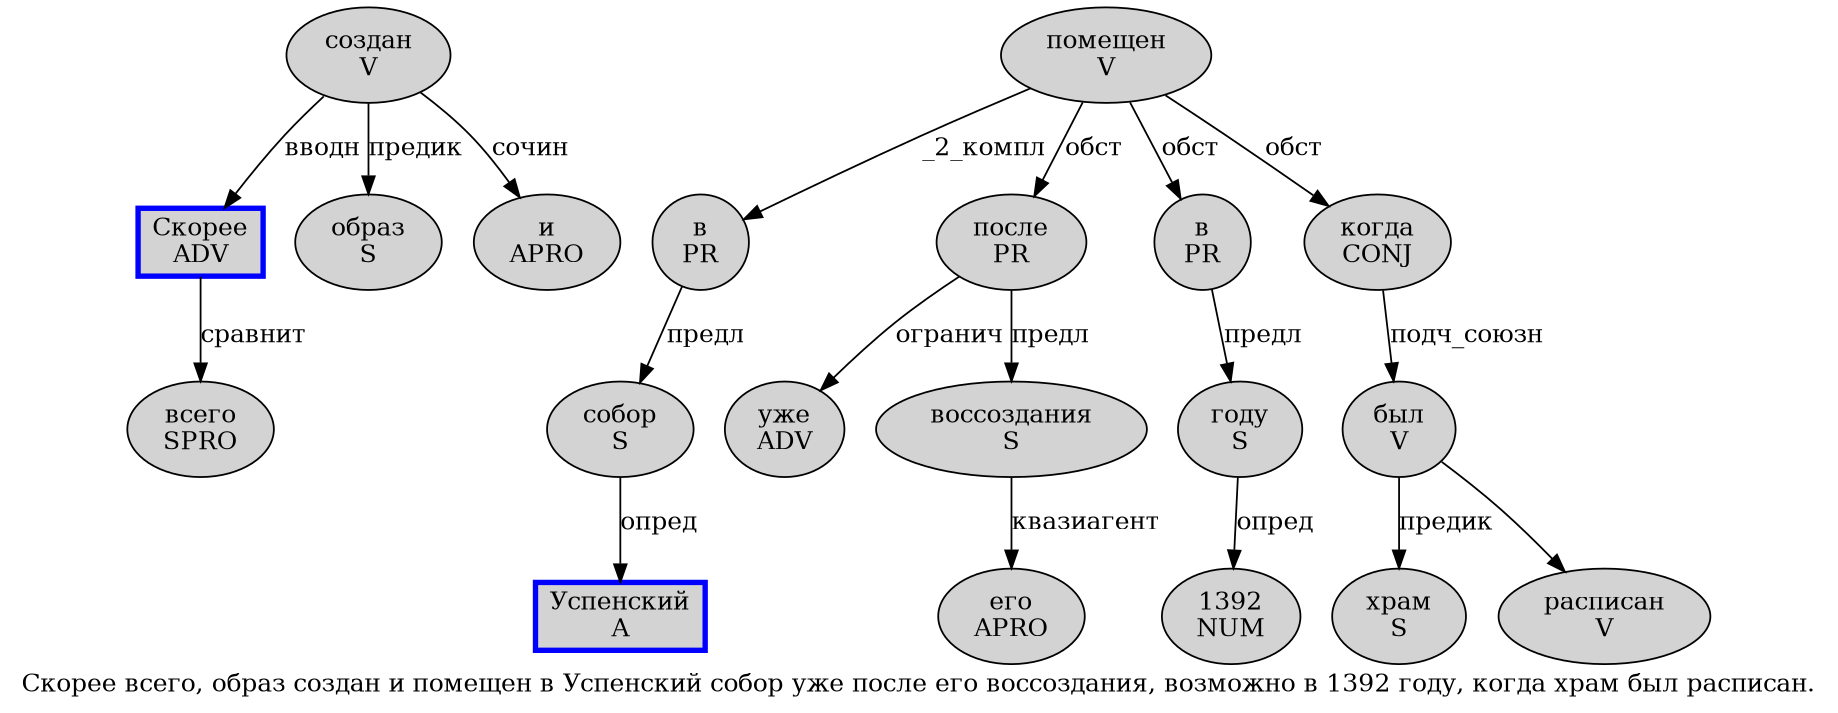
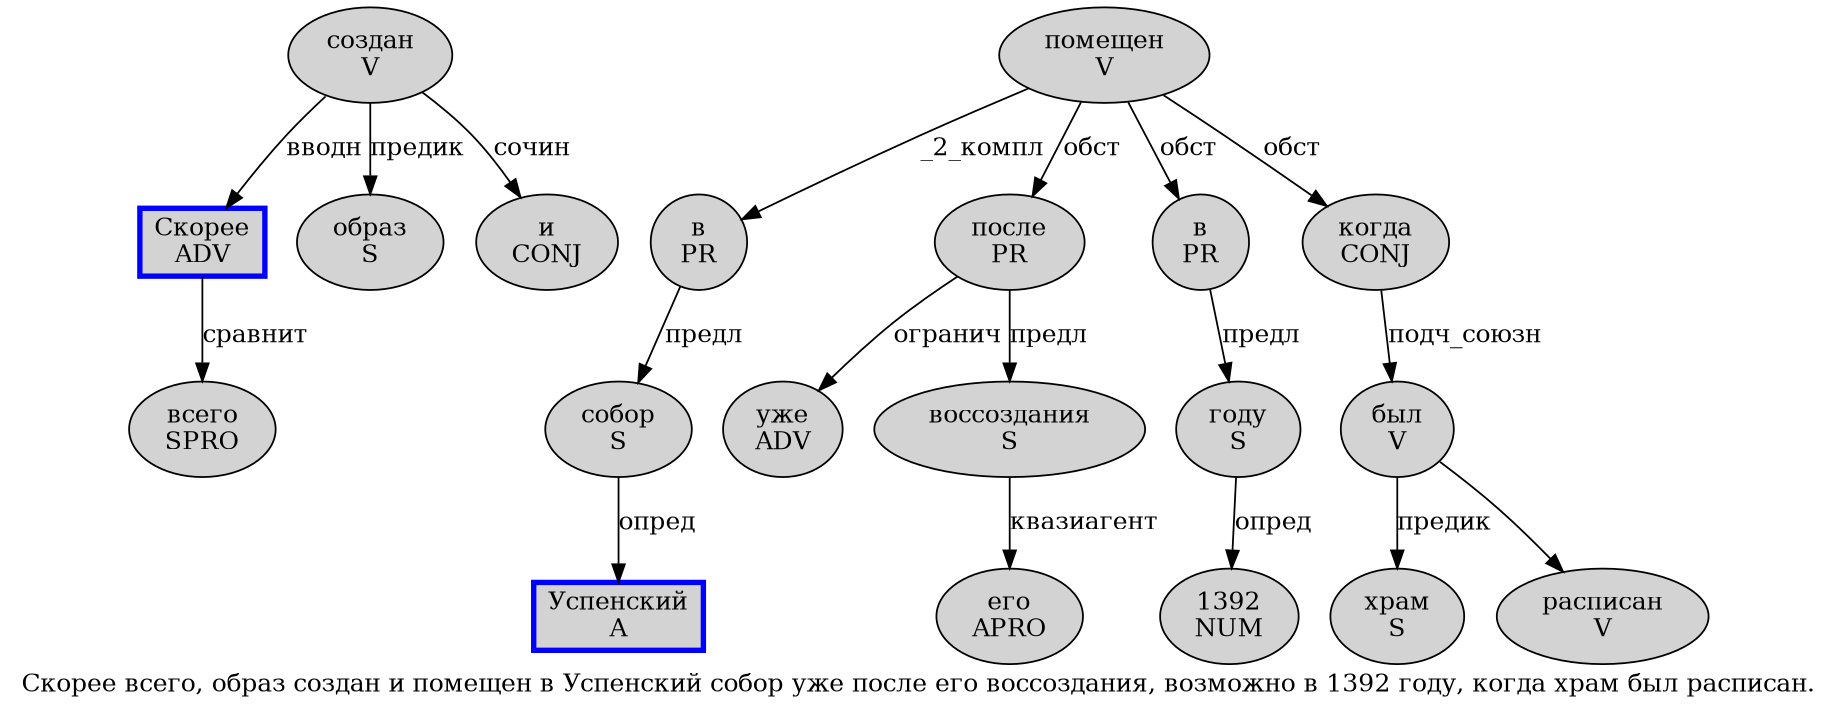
(547, 242) -> (547, 242)
